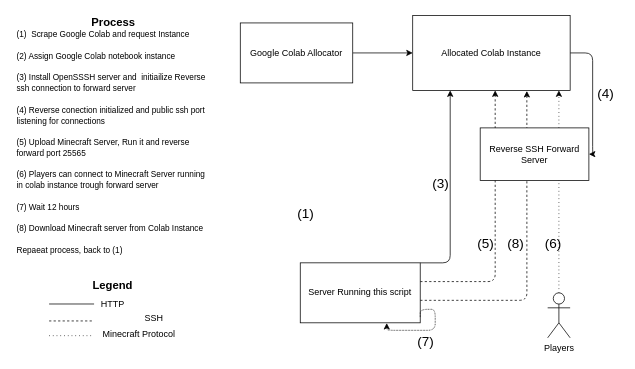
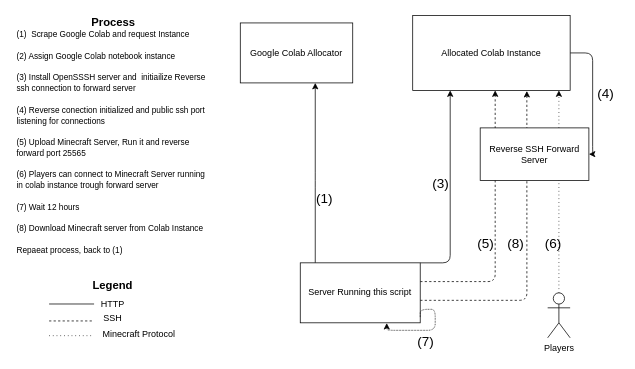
(406, 53) -> none
none -> (315, 173)
(306, 214) -> (325, 199)
(154, 319) -> (113, 319)
